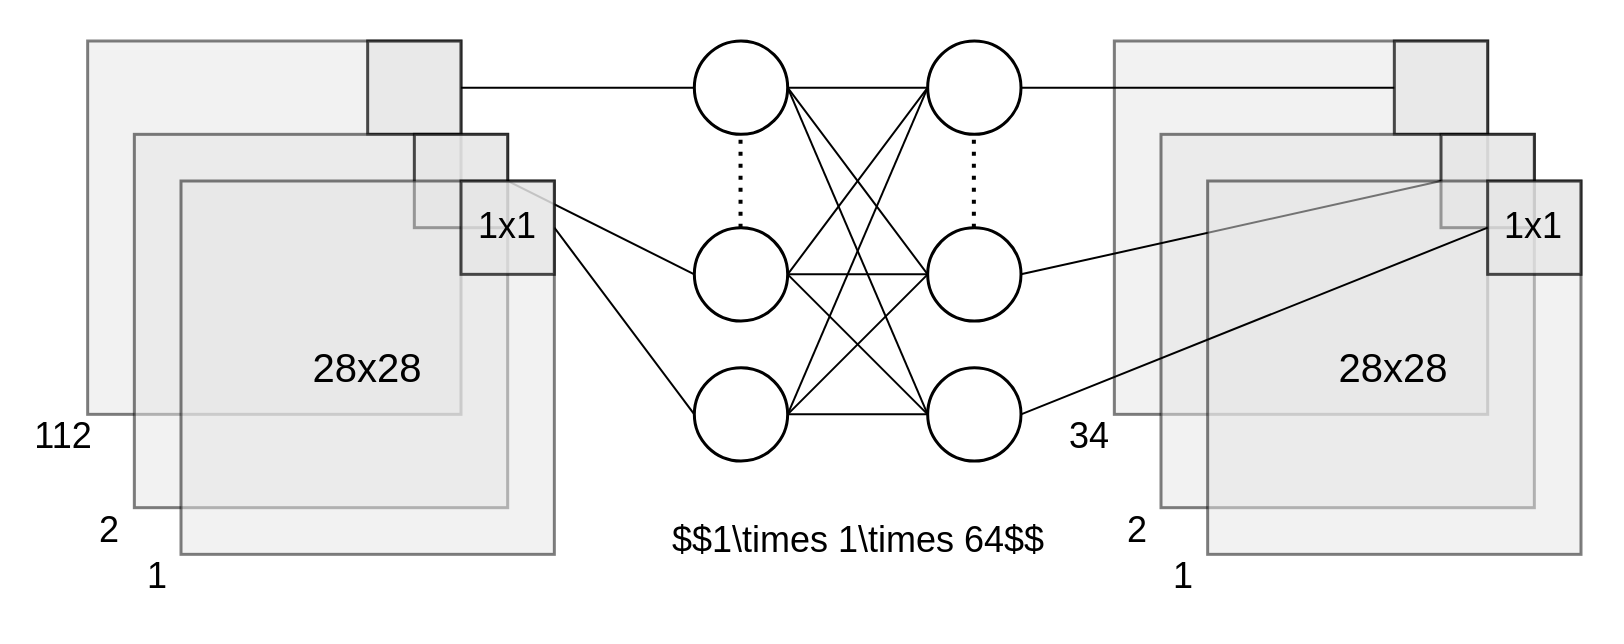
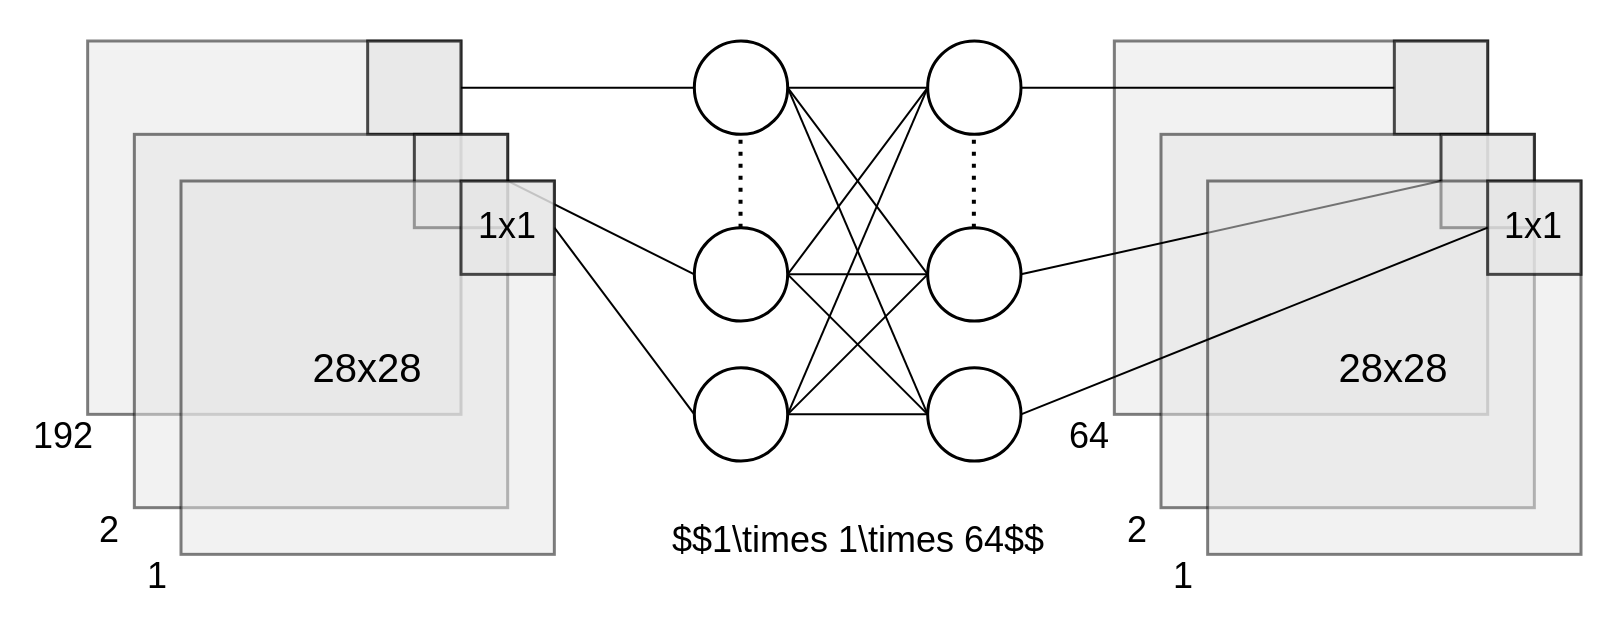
(64, 437) -> (64, 437)
(1090, 437) -> (1090, 437)
